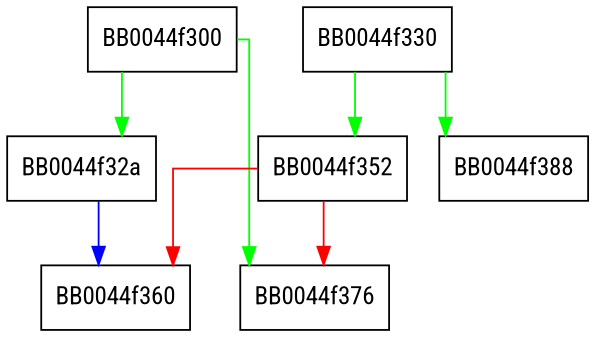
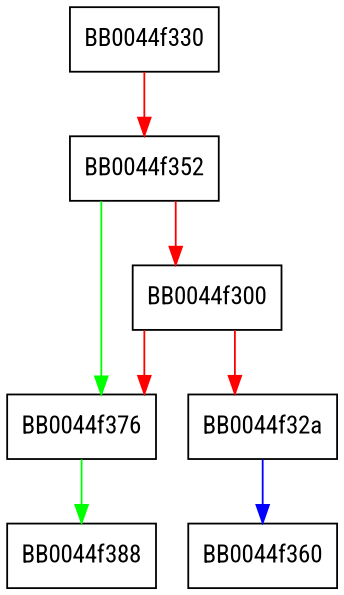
(122, 95) -> (235, 353)
(355, 95) -> (144, 95)
(446, 95) -> (82, 482)
(249, 137) -> (144, 353)
(176, 169) -> (176, 224)
(324, 224) -> (101, 289)
